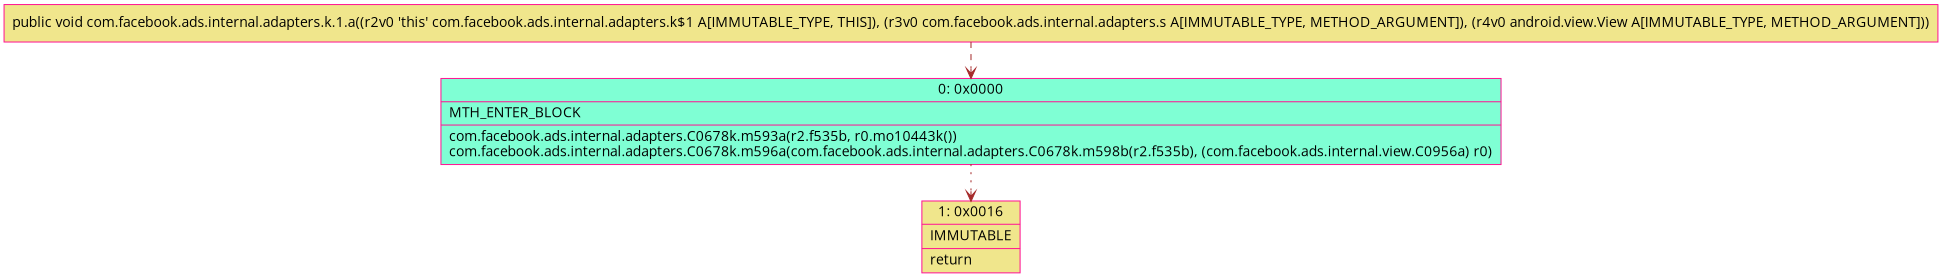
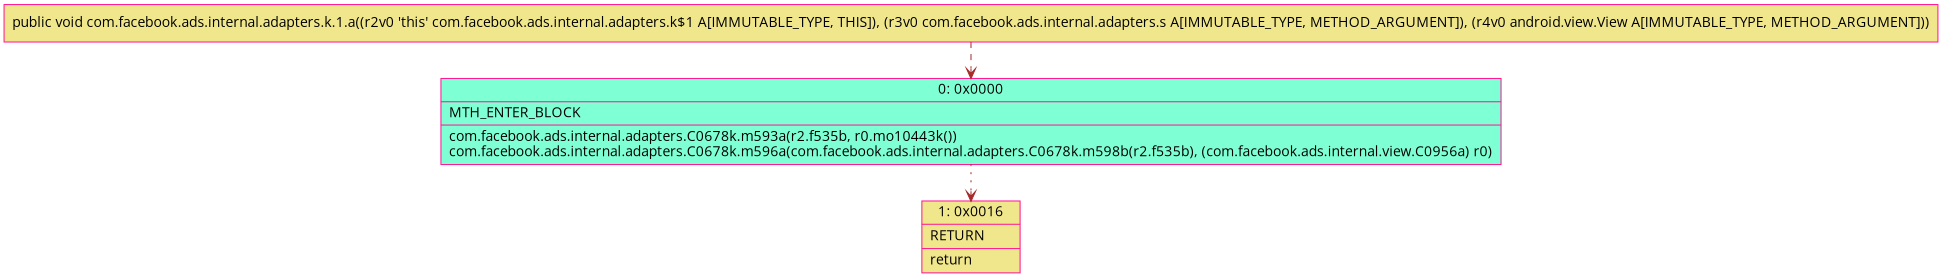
(971, 236) -> (958, 236)
